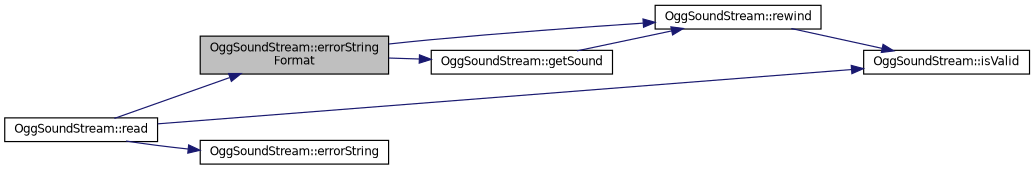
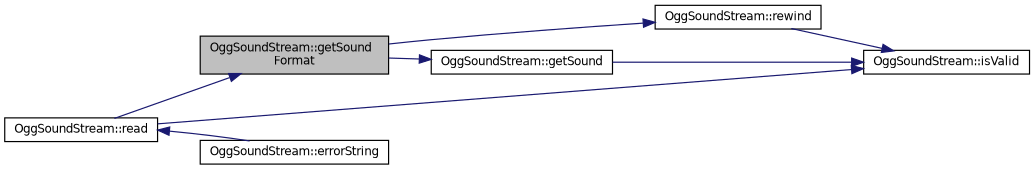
(624, 41) -> (732, 62)
(294, 55) -> (294, 55)
(157, 145) -> (210, 135)
